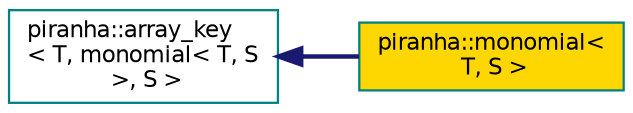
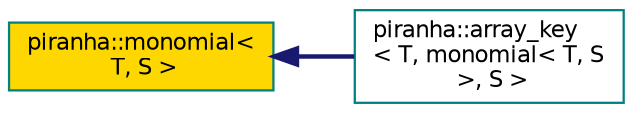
(330, 56) -> (326, 56)
